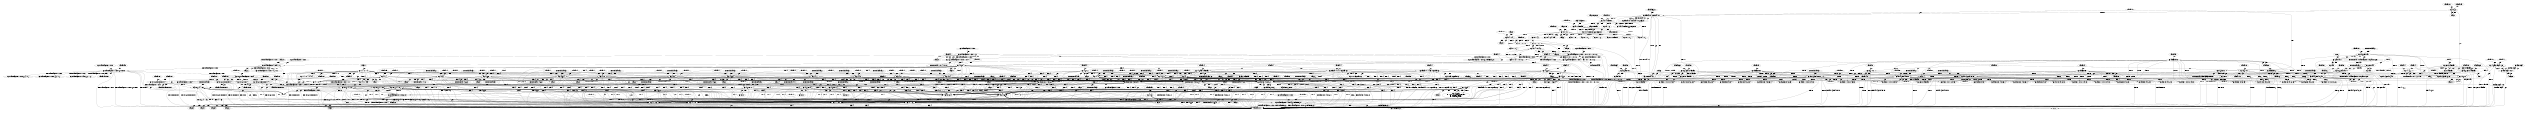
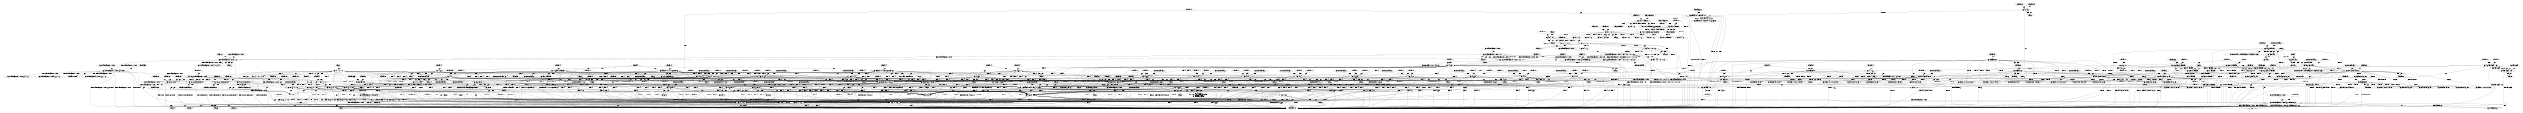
(1767, 79) -> (2361, 79)
(614, 89) -> none
